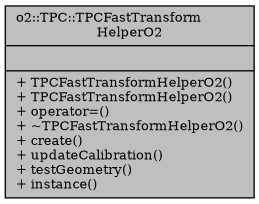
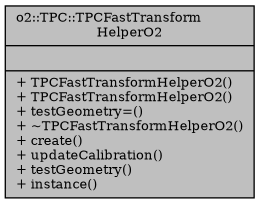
(63, 112) -> (80, 112)
